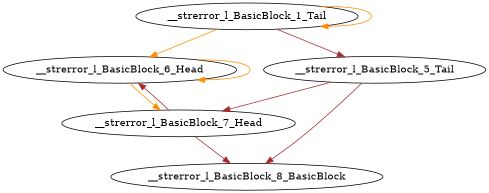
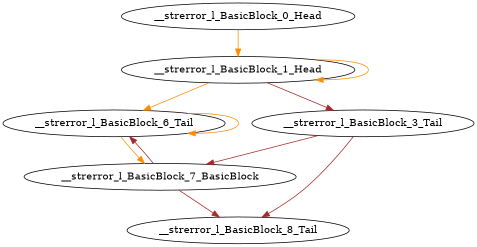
none -> (238, 16)
(247, 16) -> (238, 70)
(120, 70) -> (114, 123)
(375, 70) -> (363, 123)
(179, 123) -> (160, 177)
(247, 177) -> (238, 230)
